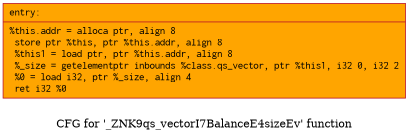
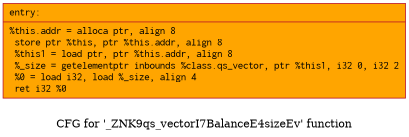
(100, 77) -> (103, 77)
